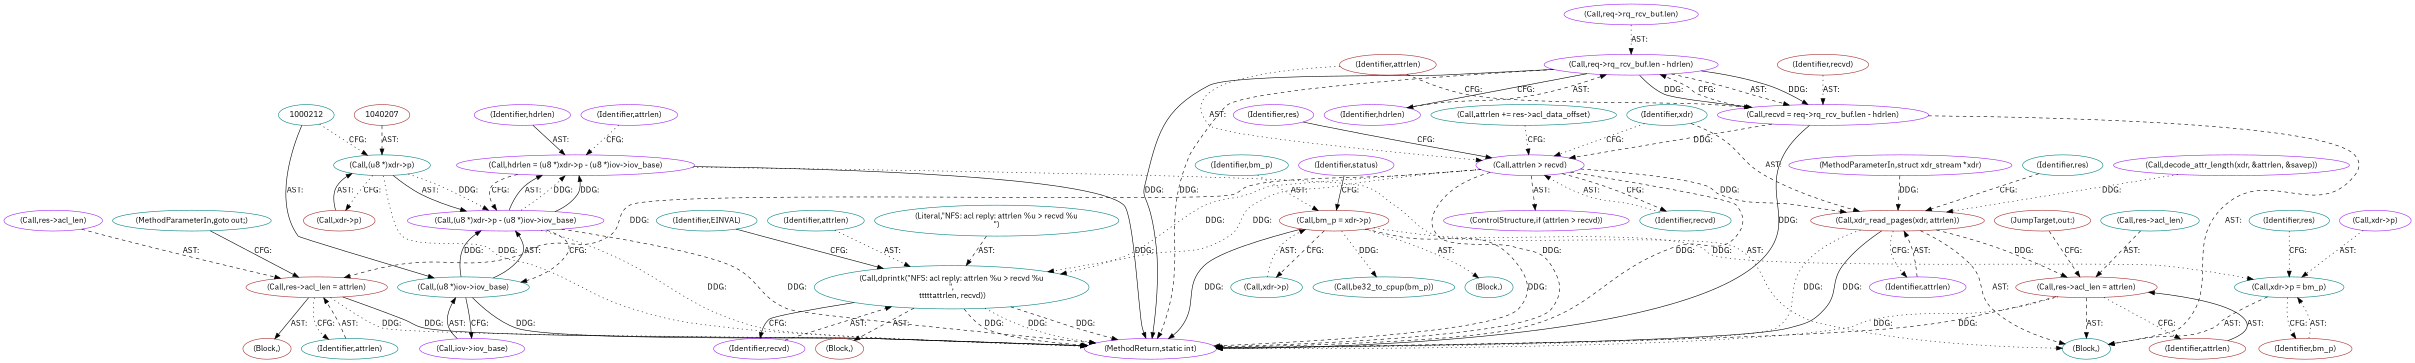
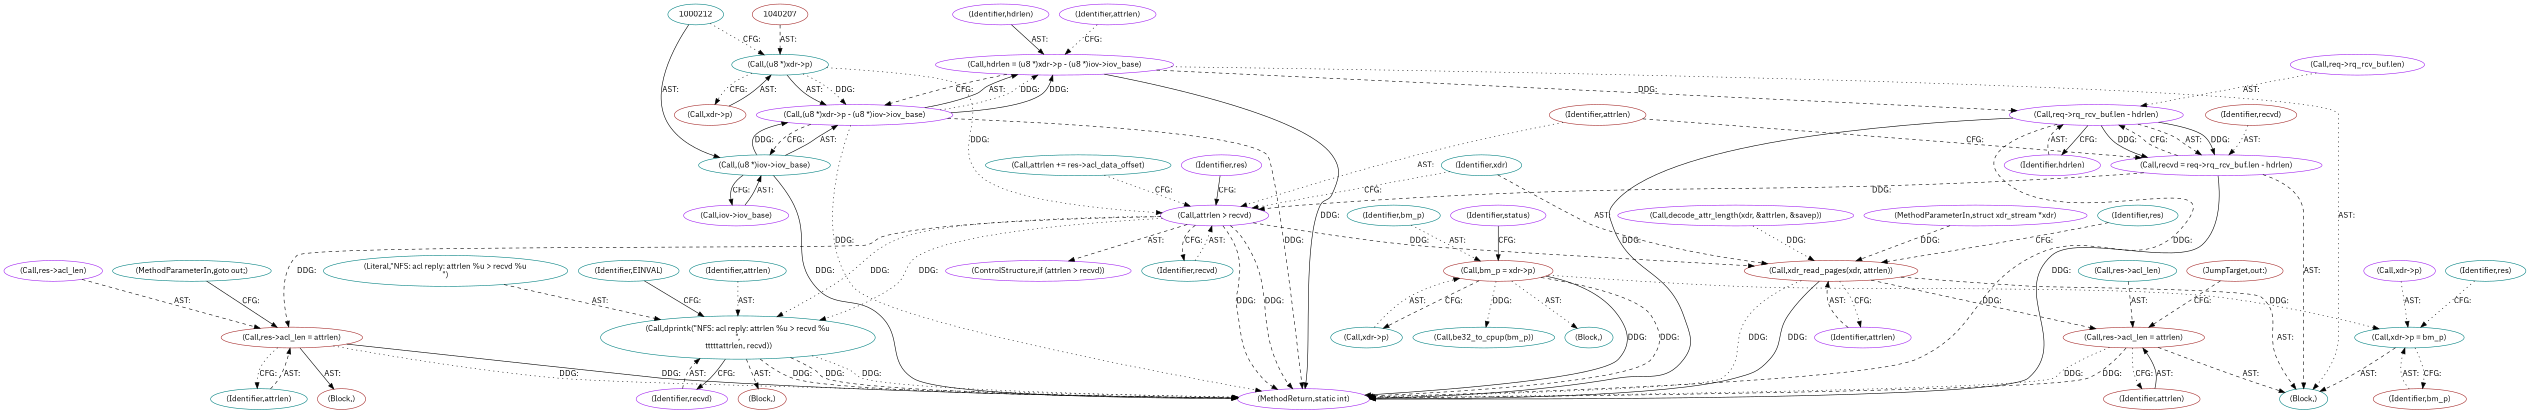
none -> (1584, 90)
(701, 324) -> (969, 153)
